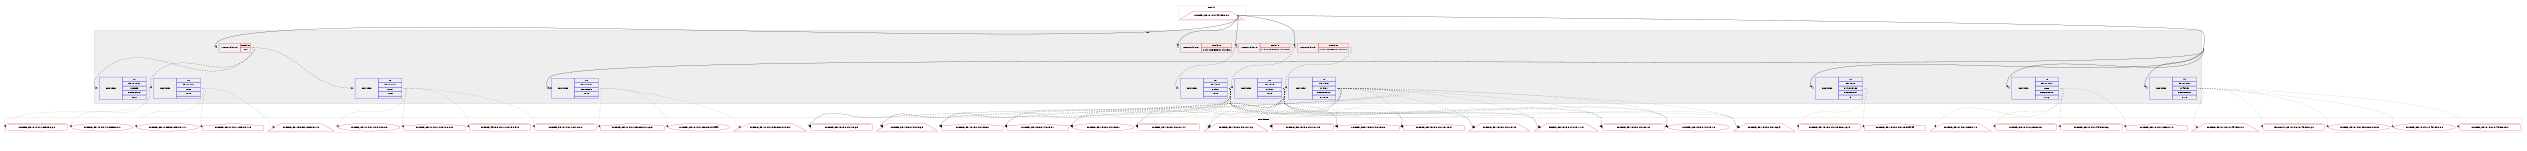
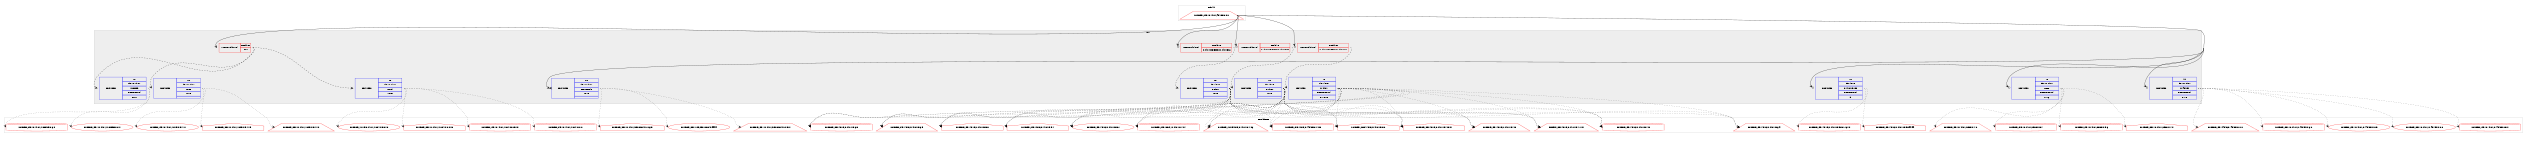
(168, 127) -> (168, 127)
(301, 127) -> (301, 127)
(369, 127) -> (369, 127)
(500, 127) -> (500, 127)
(699, 127) -> (699, 127)
(1169, 127) -> (1169, 127)
(1236, 127) -> (1236, 127)
(1303, 127) -> (1303, 127)
(1699, 127) -> none
(2091, 127) -> (2091, 127)
(2225, 127) -> (2225, 127)
(2294, 127) -> (2294, 127)
(2359, 127) -> (2359, 127)
